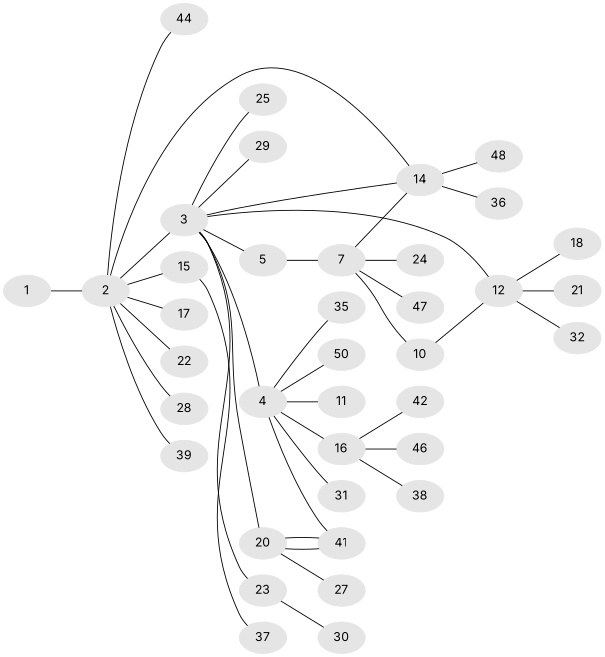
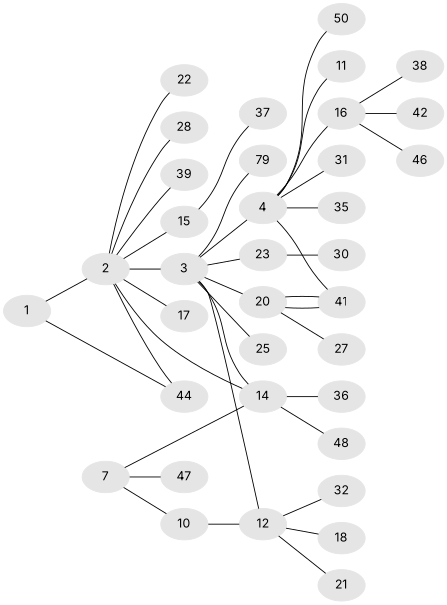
(263, 147) -> (263, 161)
(263, 260) -> none
(420, 260) -> none
none -> (106, 354)
